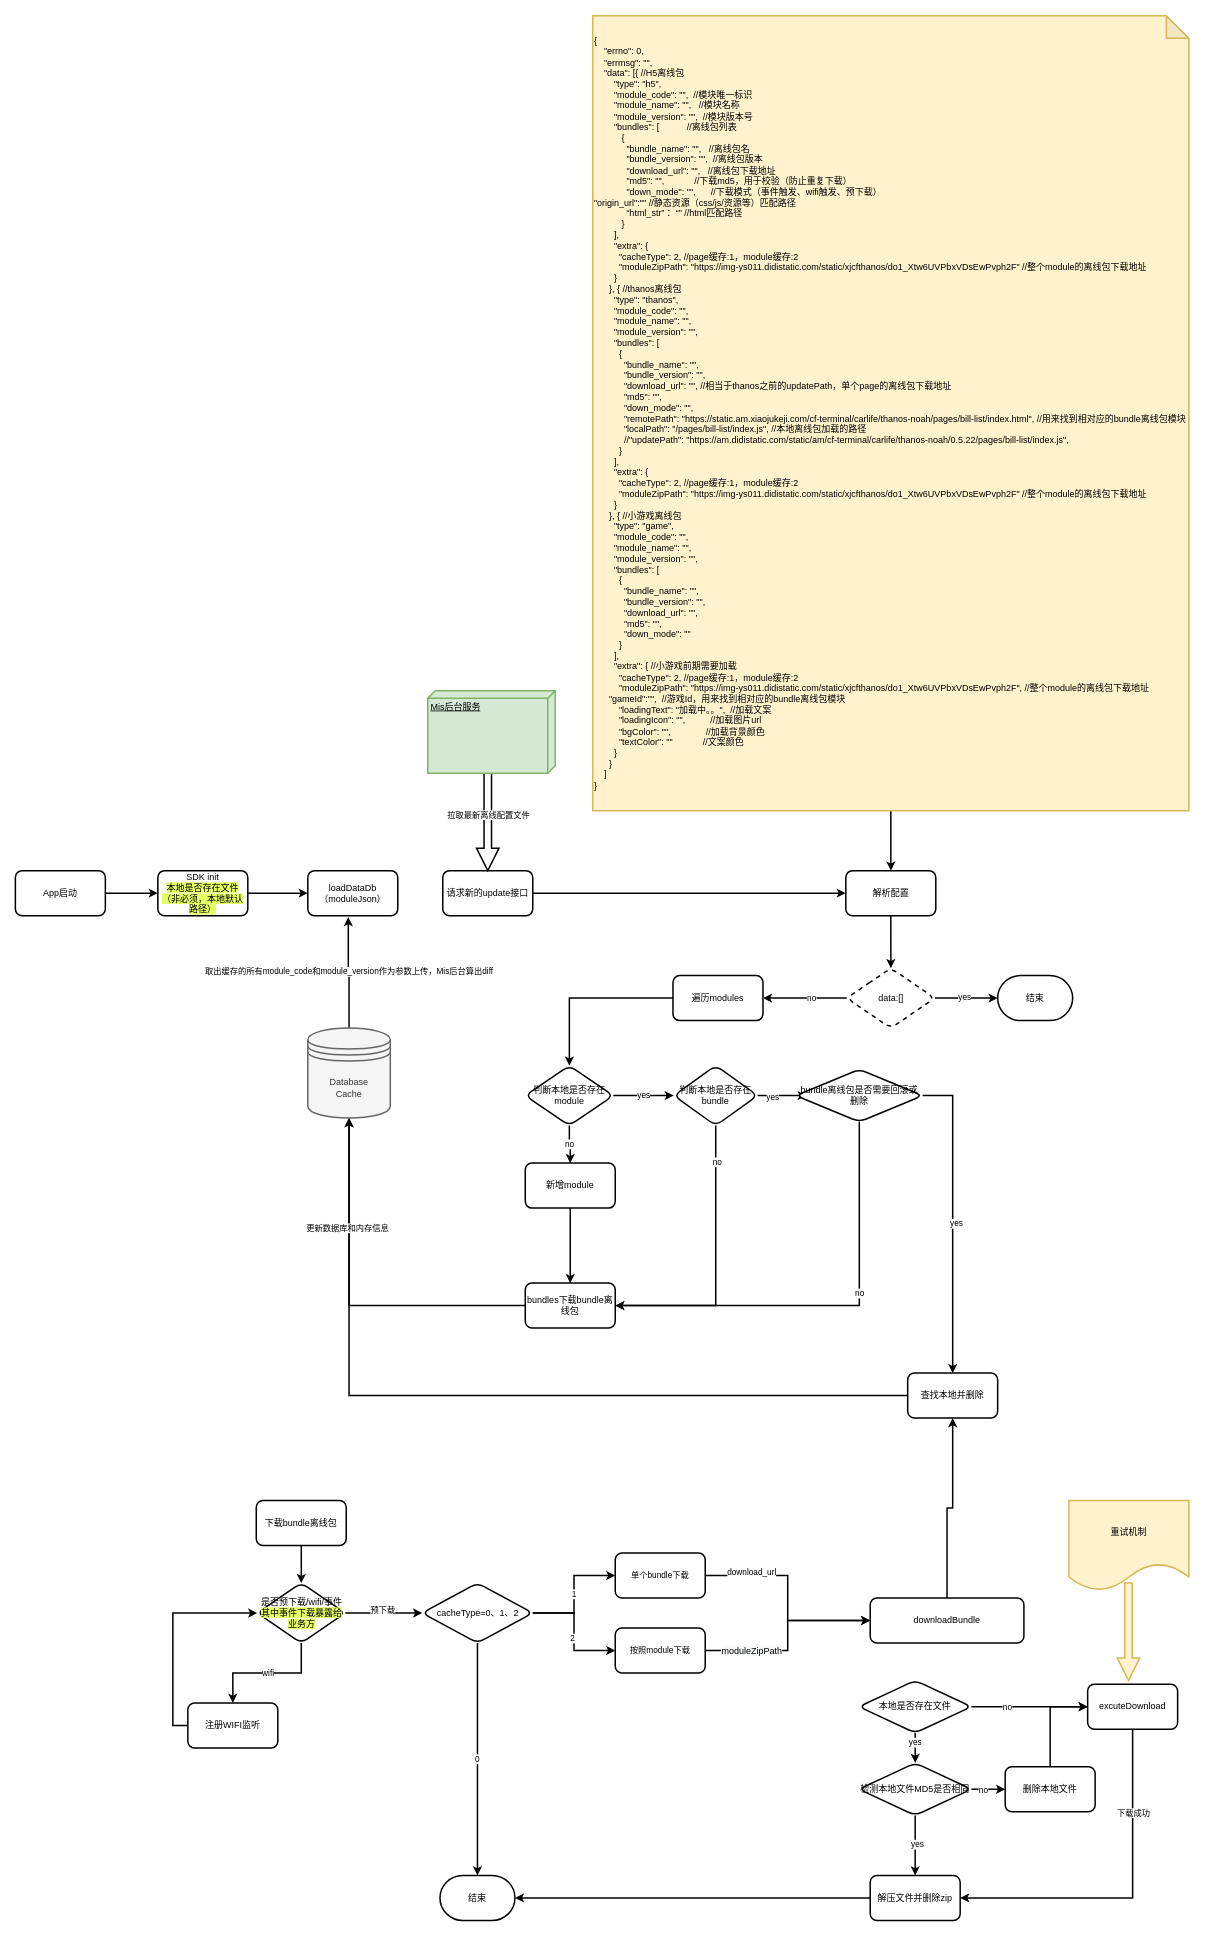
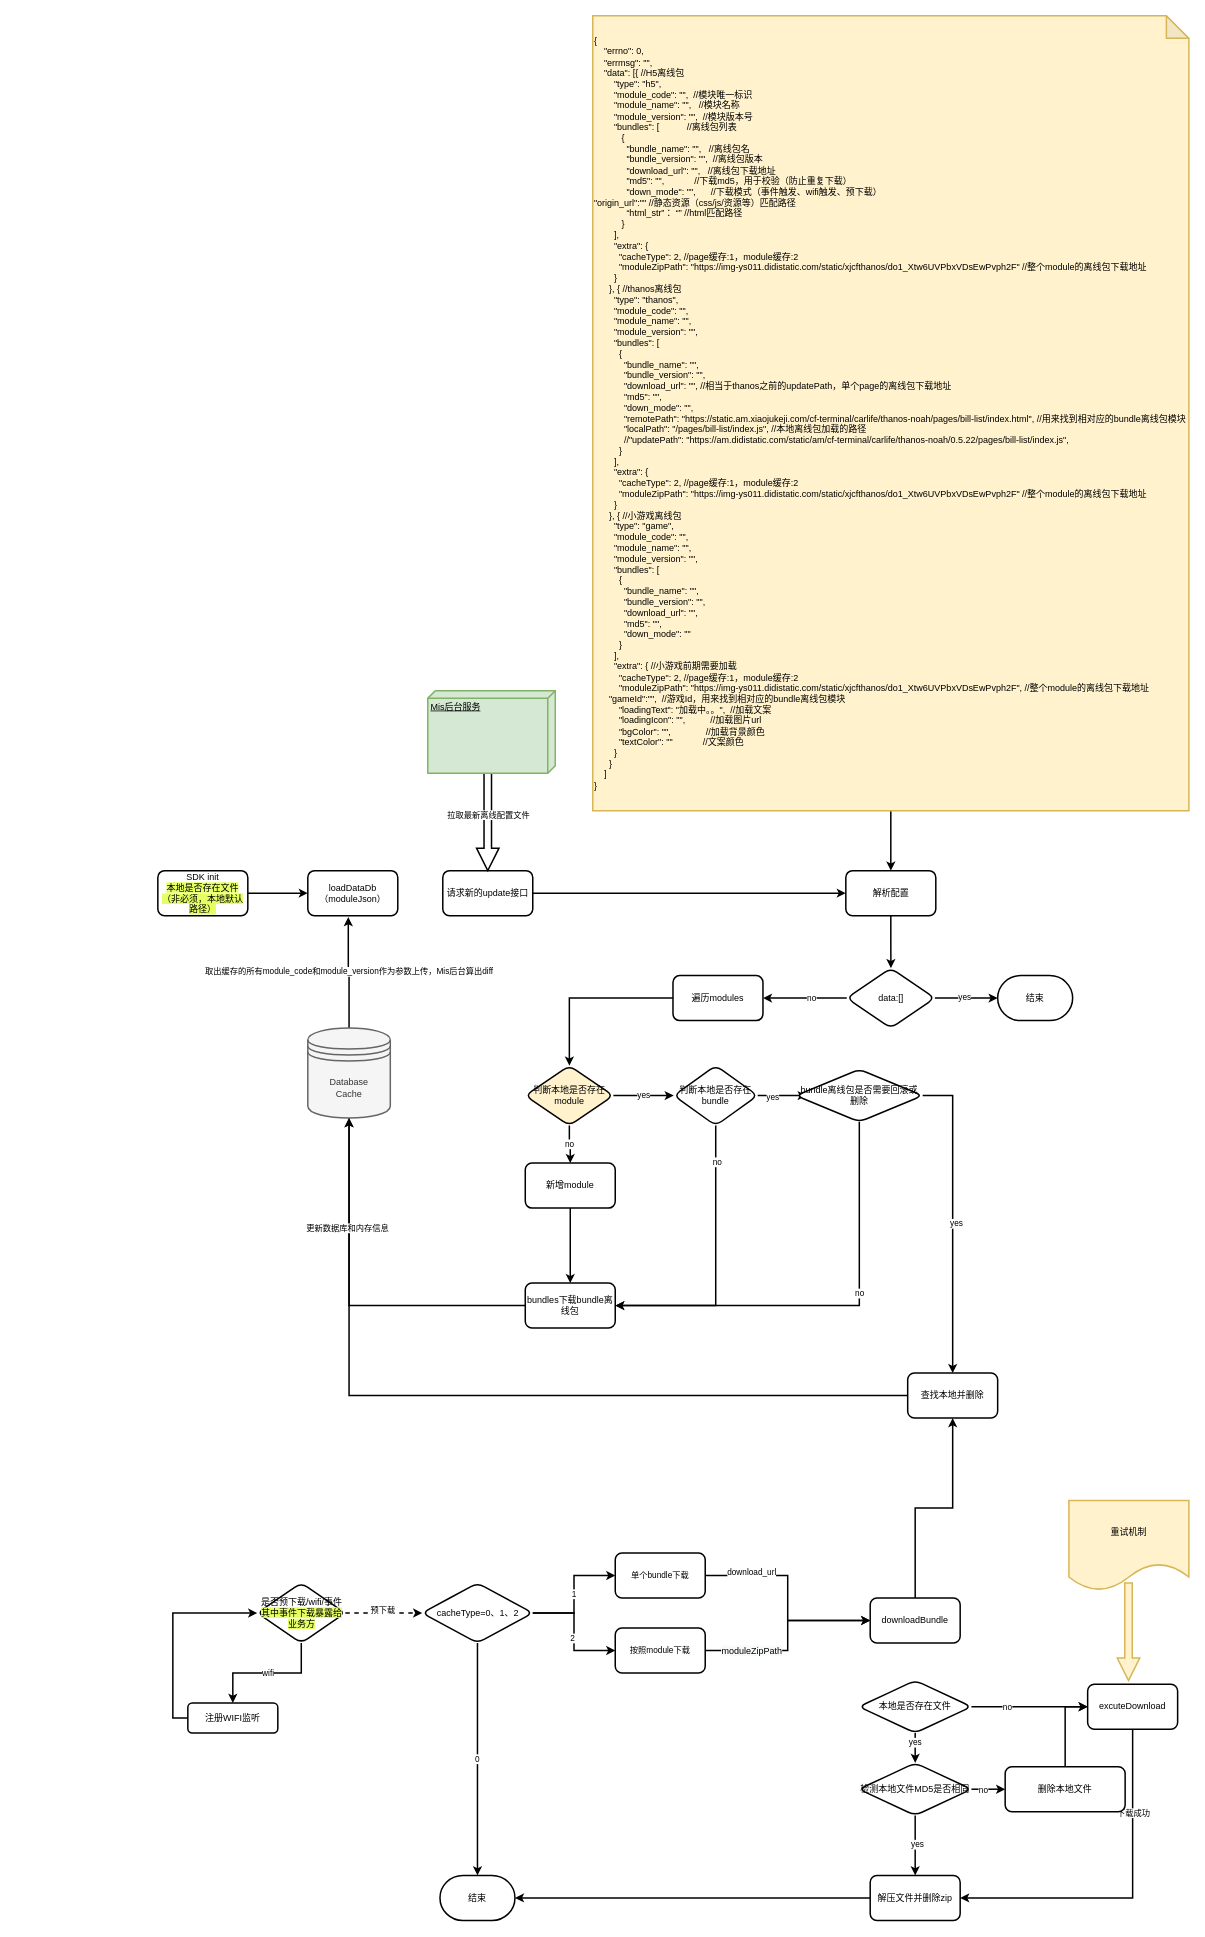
(60, 893) -> none
(129, 893) -> none
(891, 998) -> (891, 998)
(569, 1095) -> (569, 1095)
(301, 1523) -> none
(301, 1561) -> none
(404, 1613) -> (404, 1613)
(947, 1620) -> (915, 1620)
(233, 1725) -> (233, 1718)
(1050, 1789) -> (1065, 1789)
